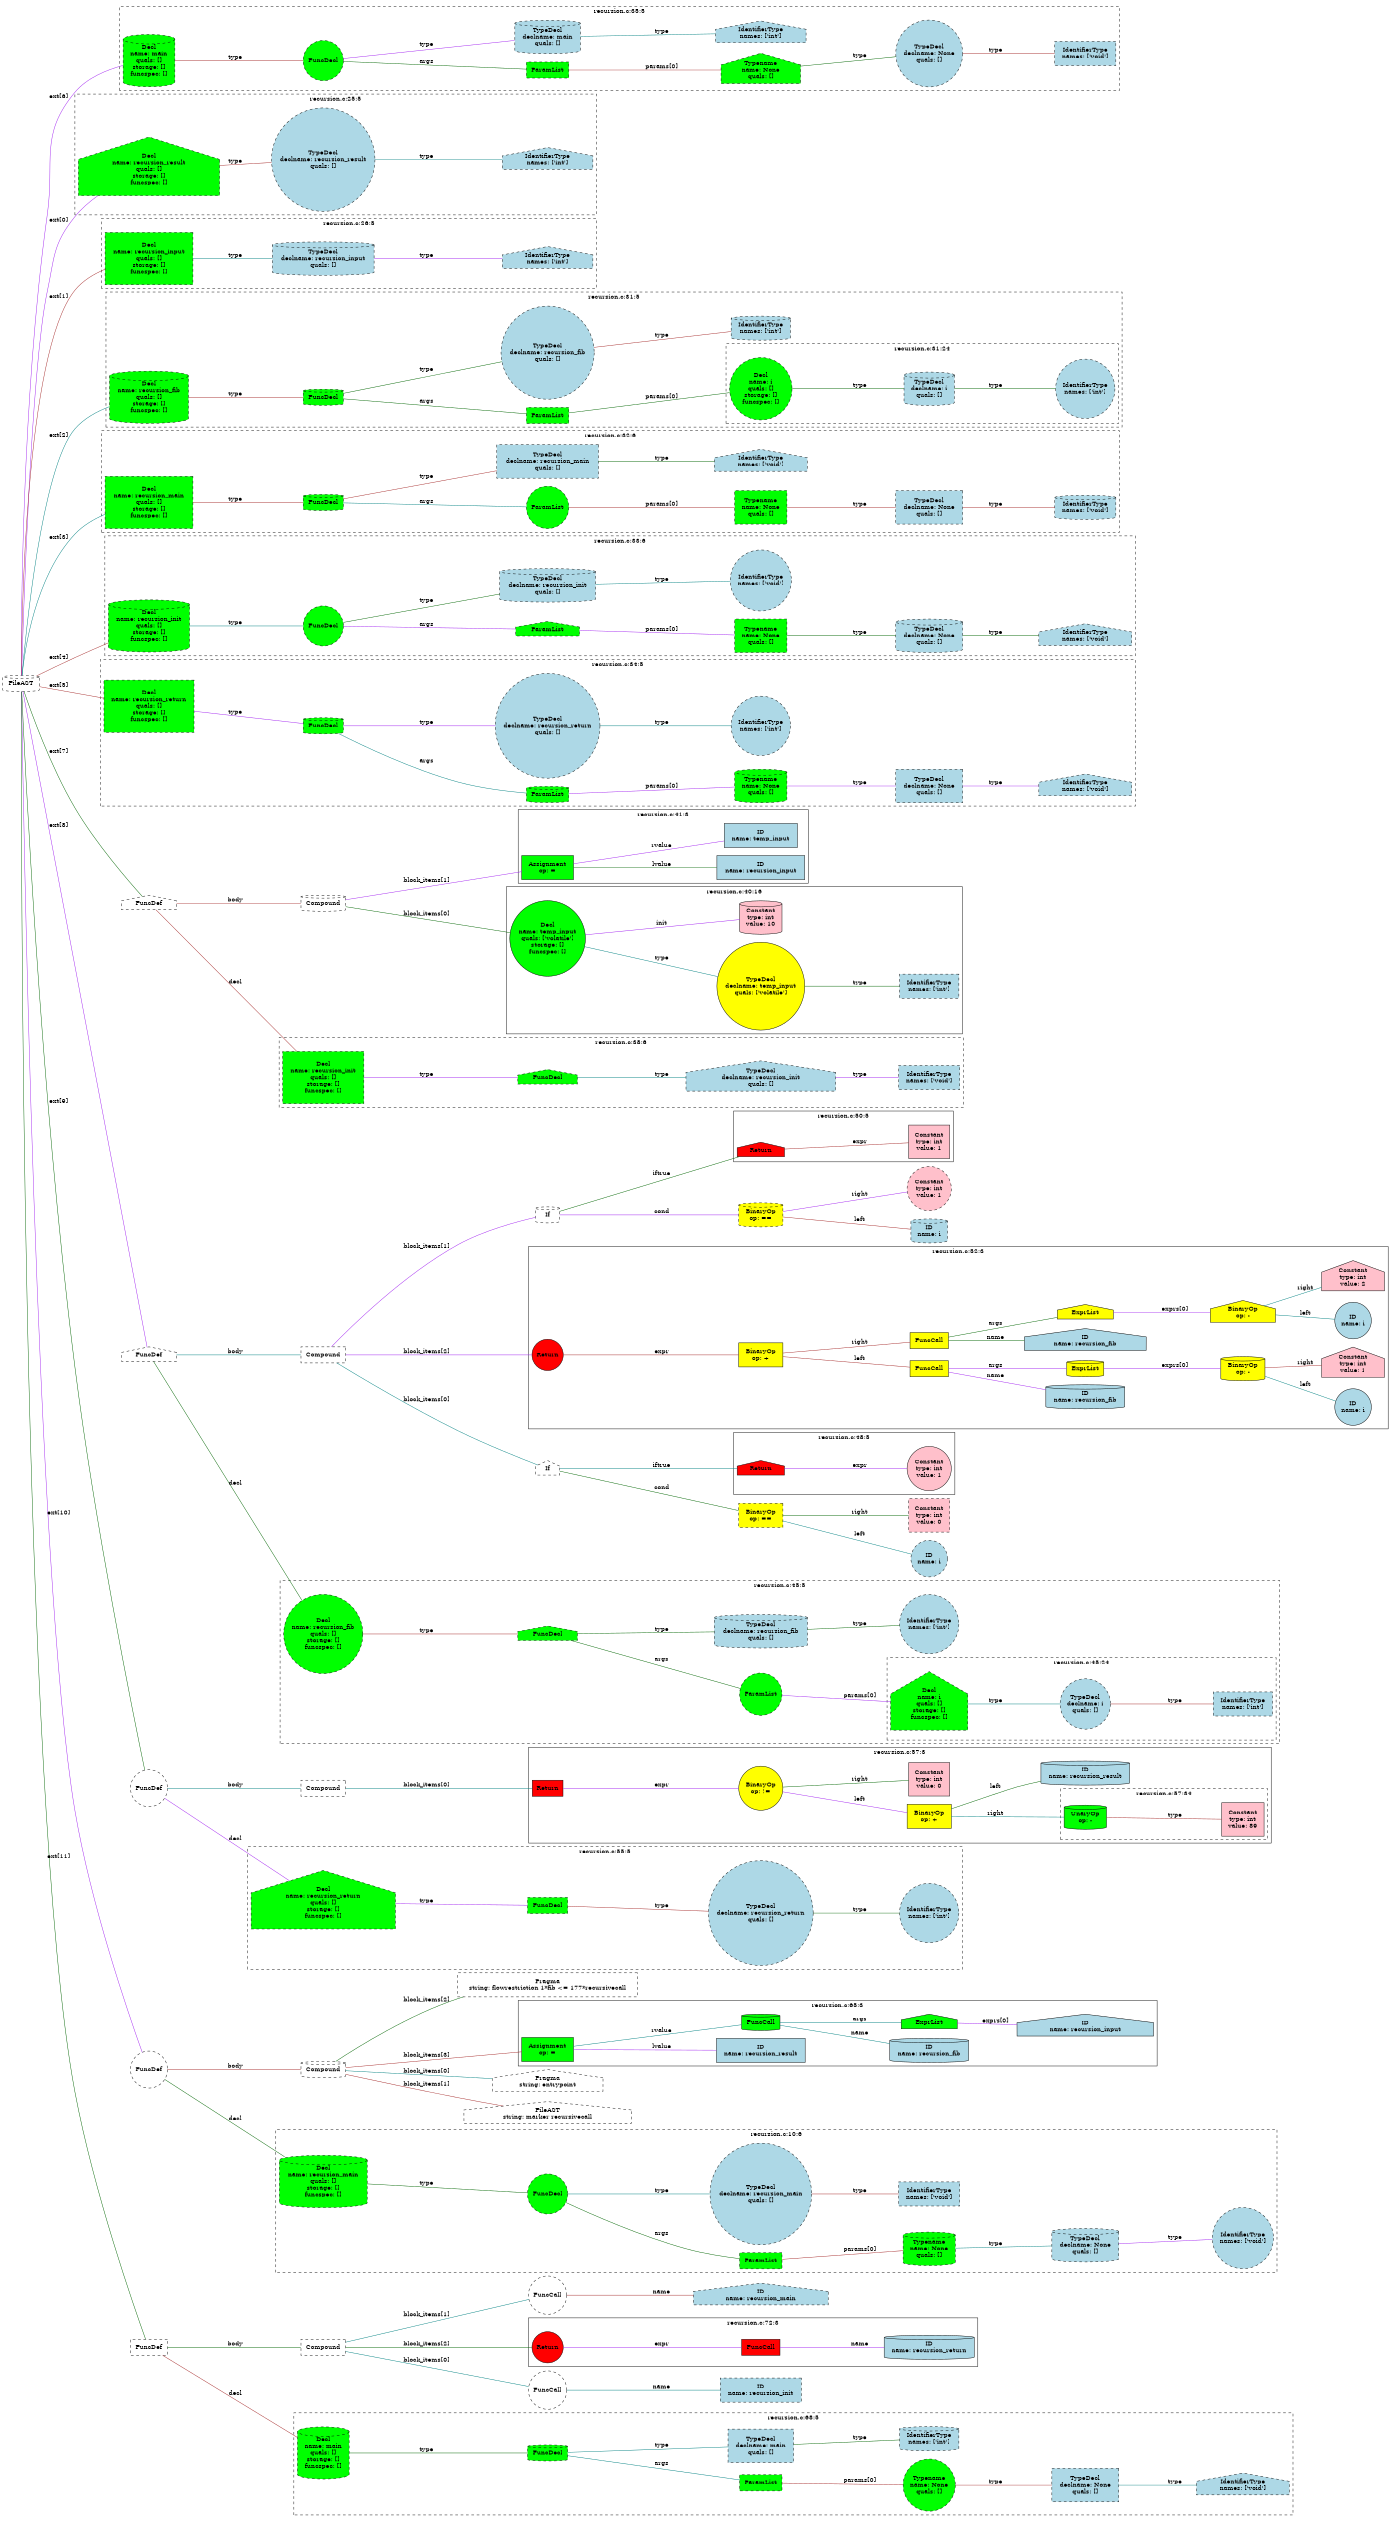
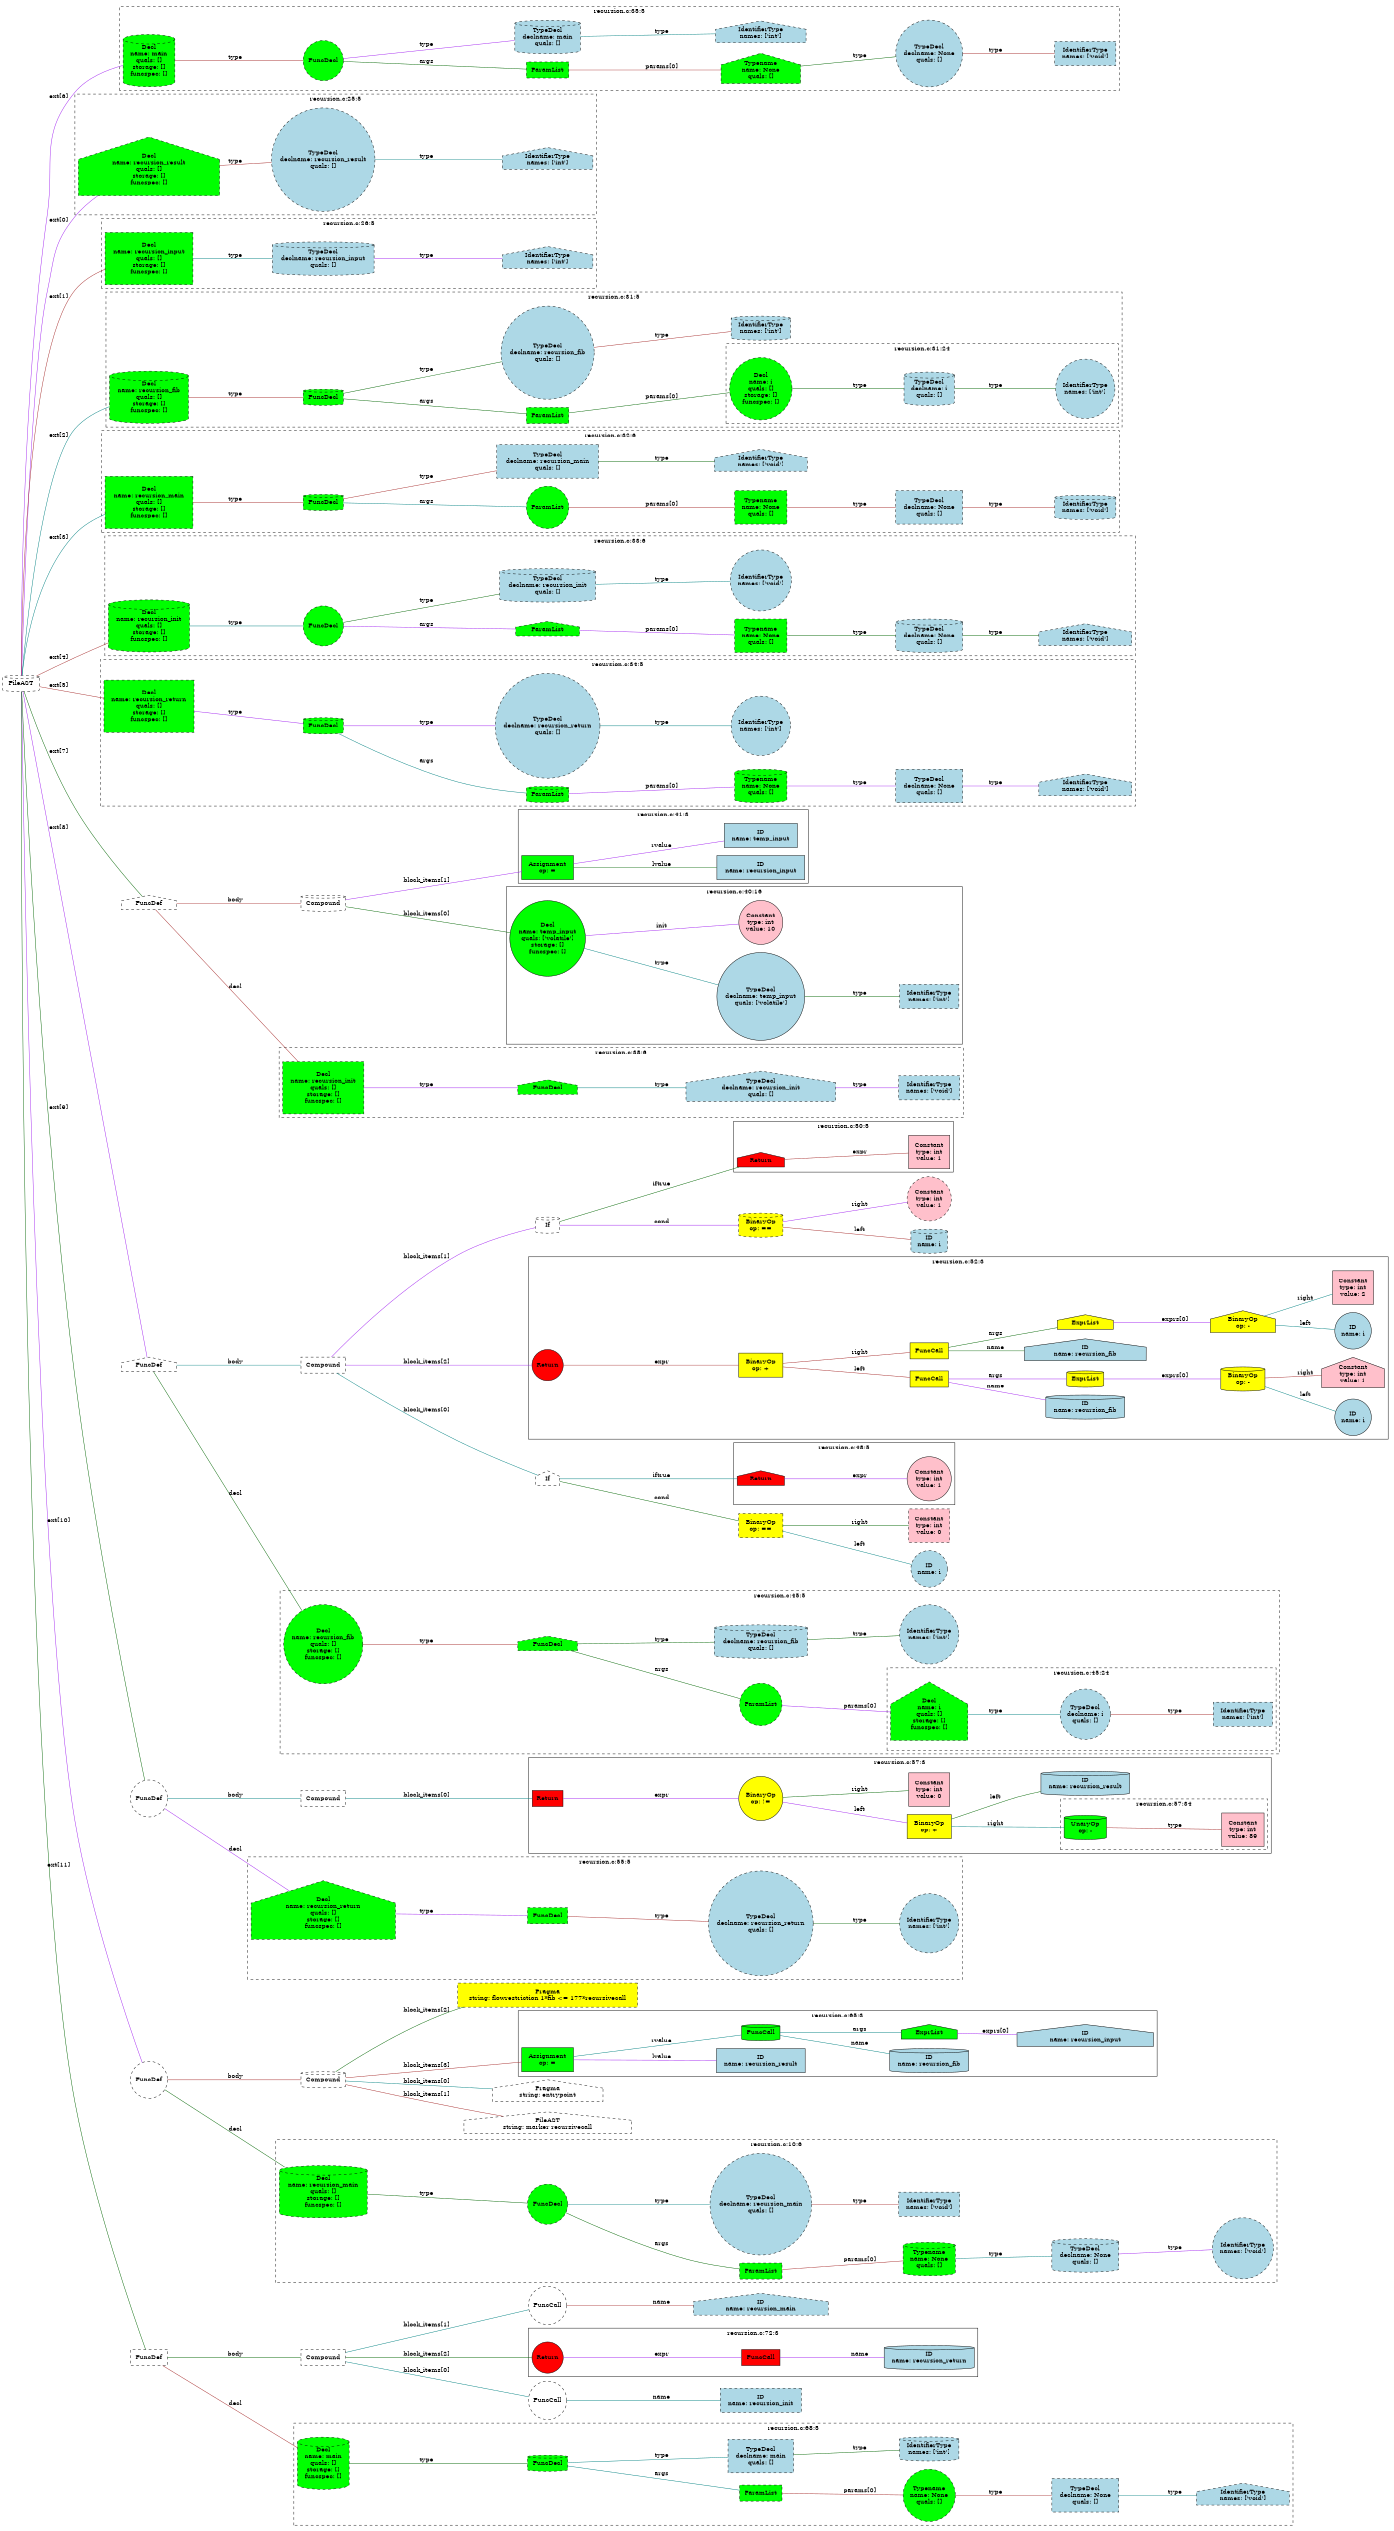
(761, 918) -> (761, 922)
(761, 986) -> (761, 996)
(1353, 1277) -> (1353, 1288)
(548, 1985) -> (548, 1995)
